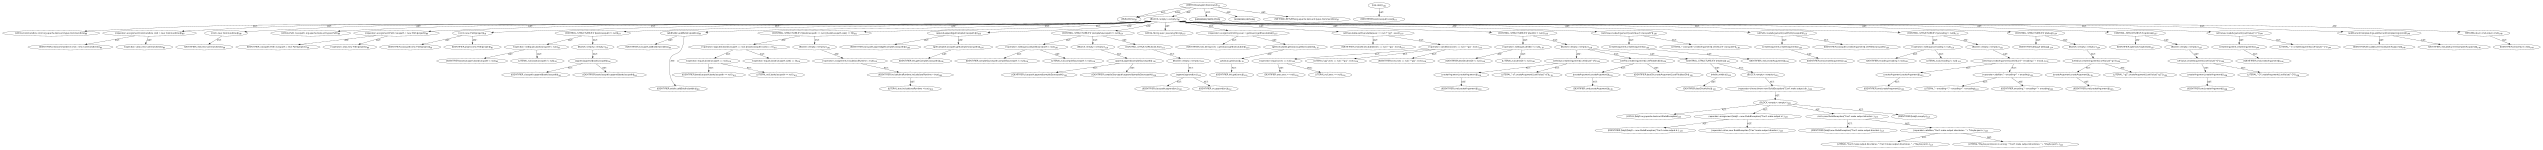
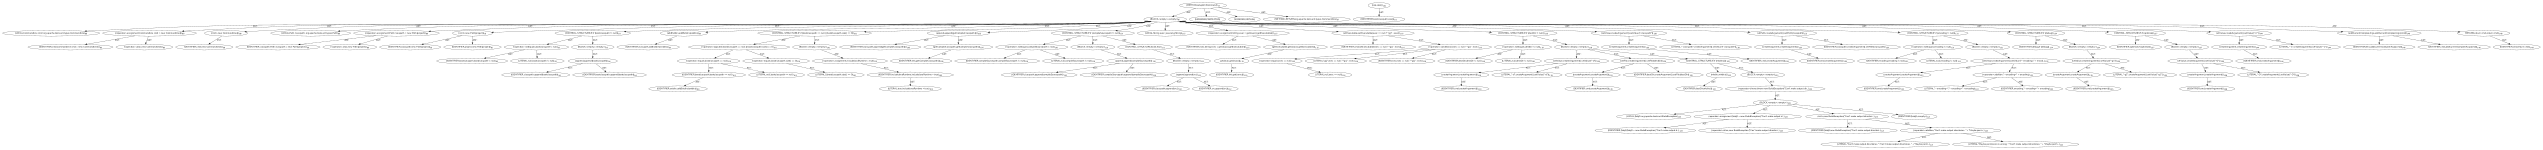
(1129, 19) -> none
(670, 58) -> (694, 82)
none -> (836, 75)
(1281, 75) -> none
